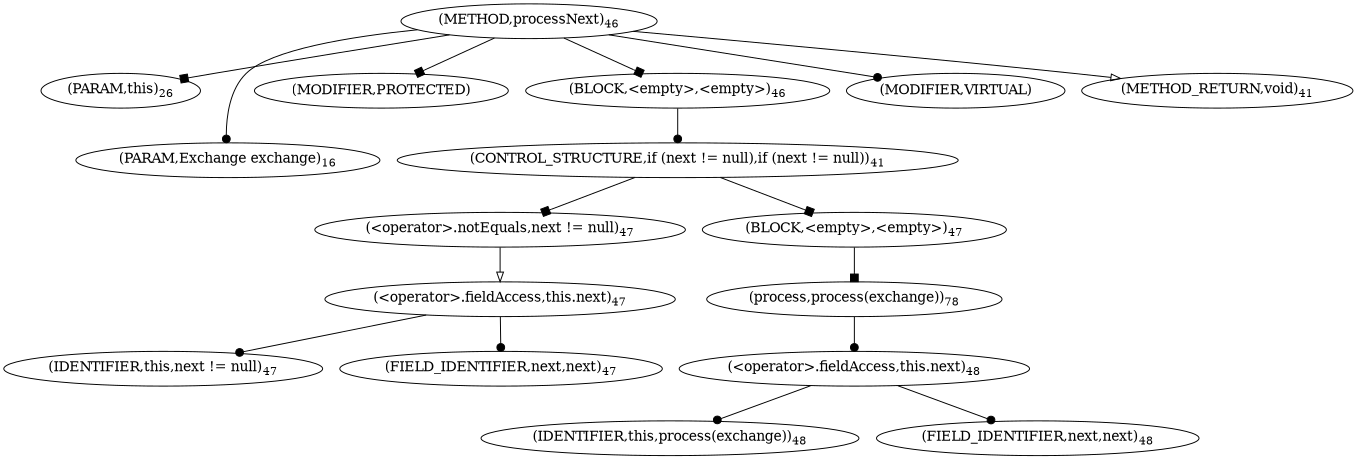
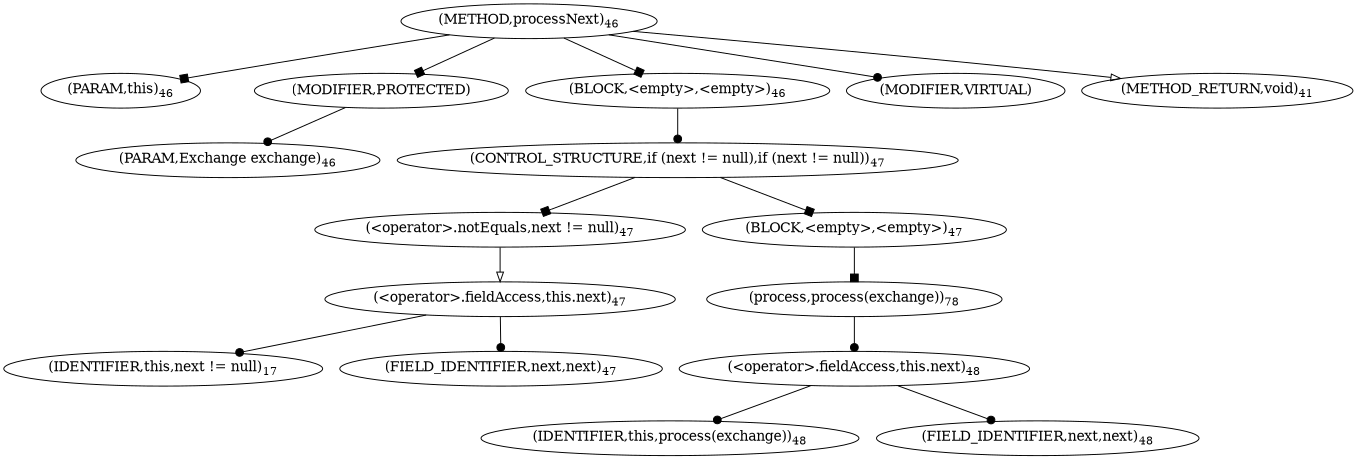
(297, 50) -> (308, 124)
(167, 89) -> (167, 89)
(329, 159) -> (329, 159)
(878, 159) -> (878, 159)
(270, 367) -> (270, 367)
